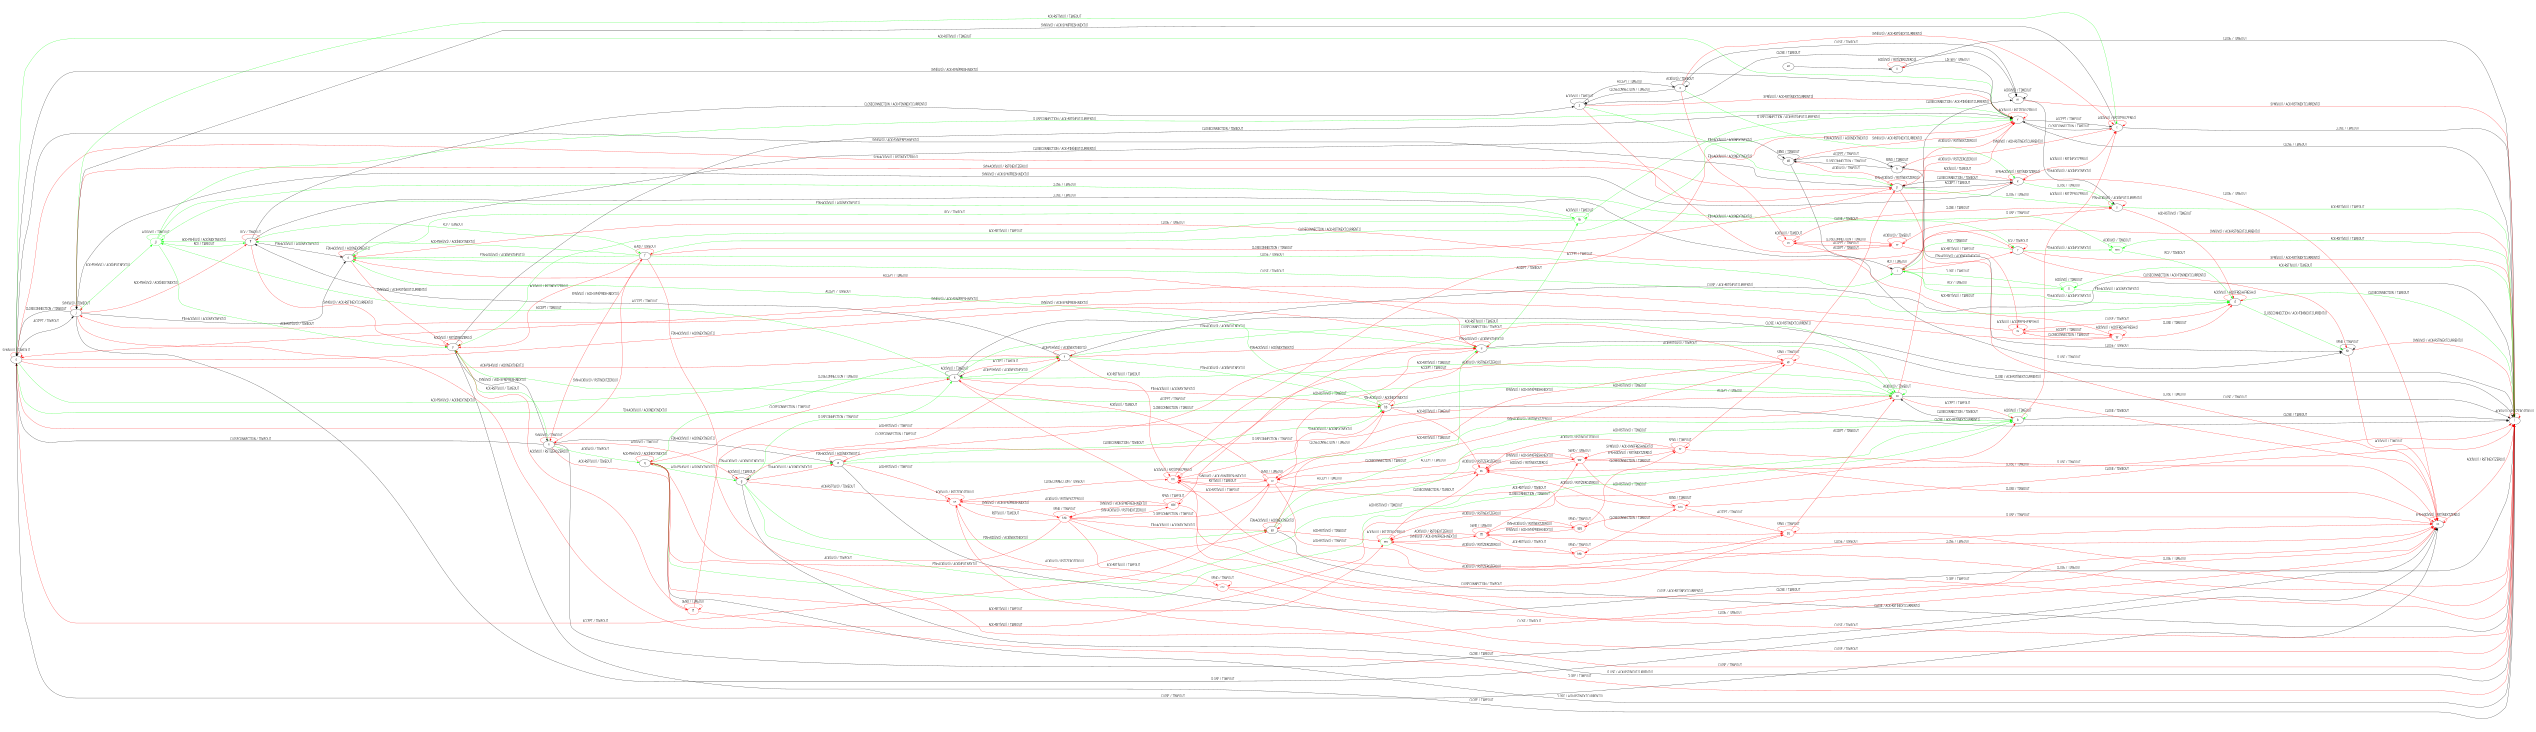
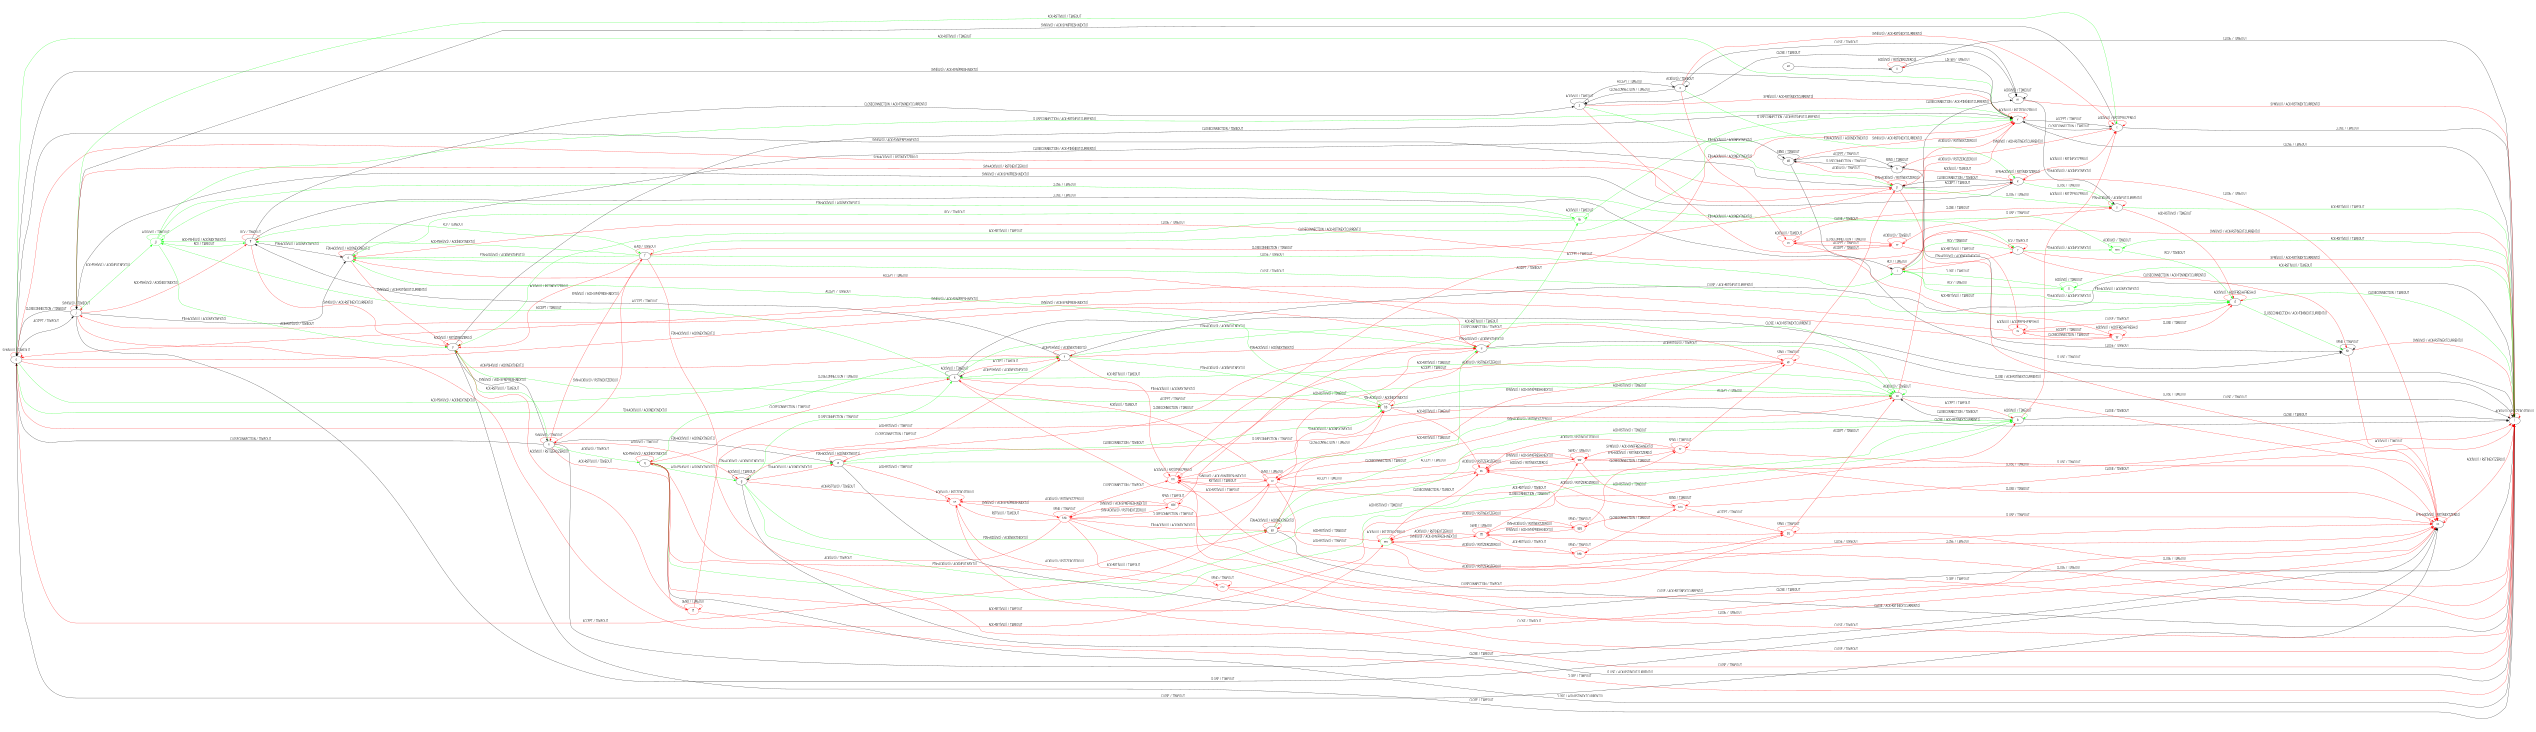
(1062, 487) -> (1116, 496)
